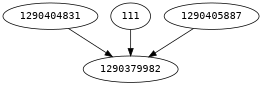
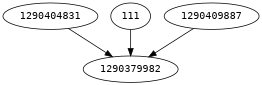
(212, 16) -> (212, 16)
